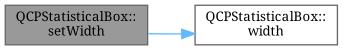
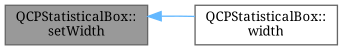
(165, 34) -> (178, 16)
